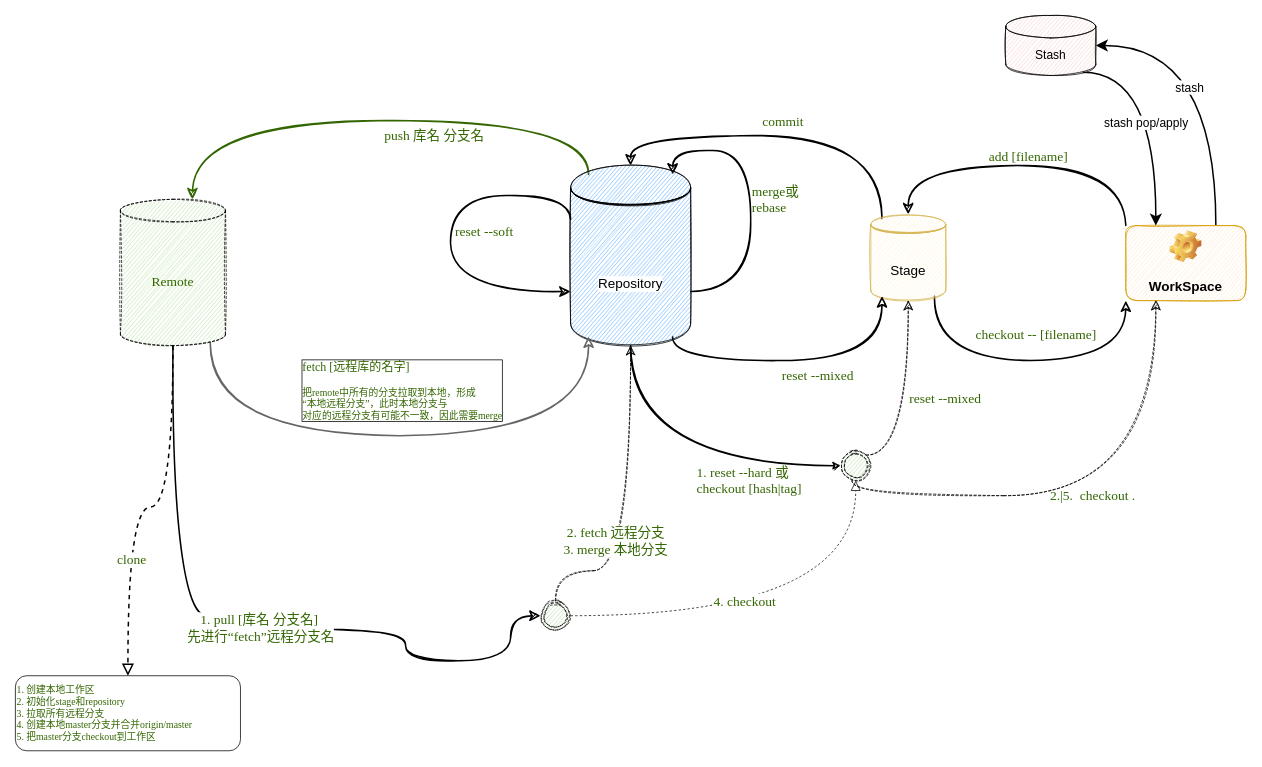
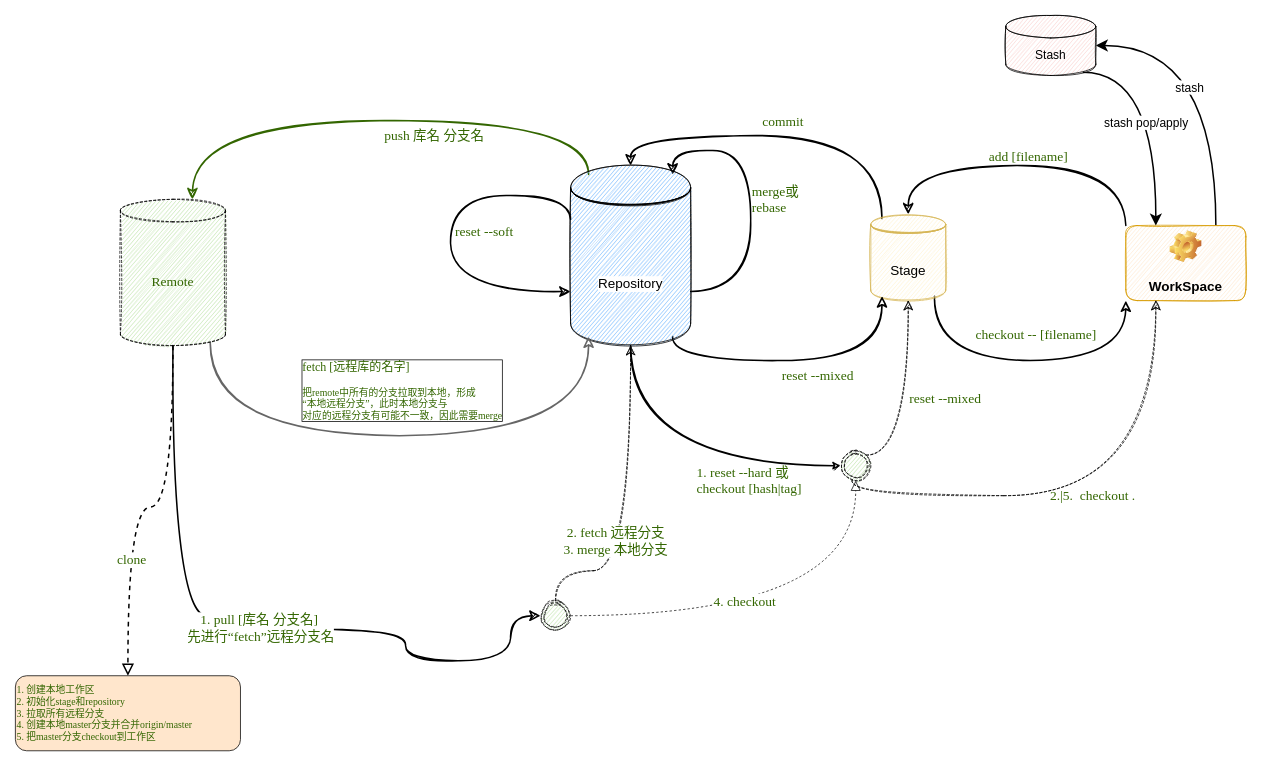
(128, 713) -> (128, 713)
